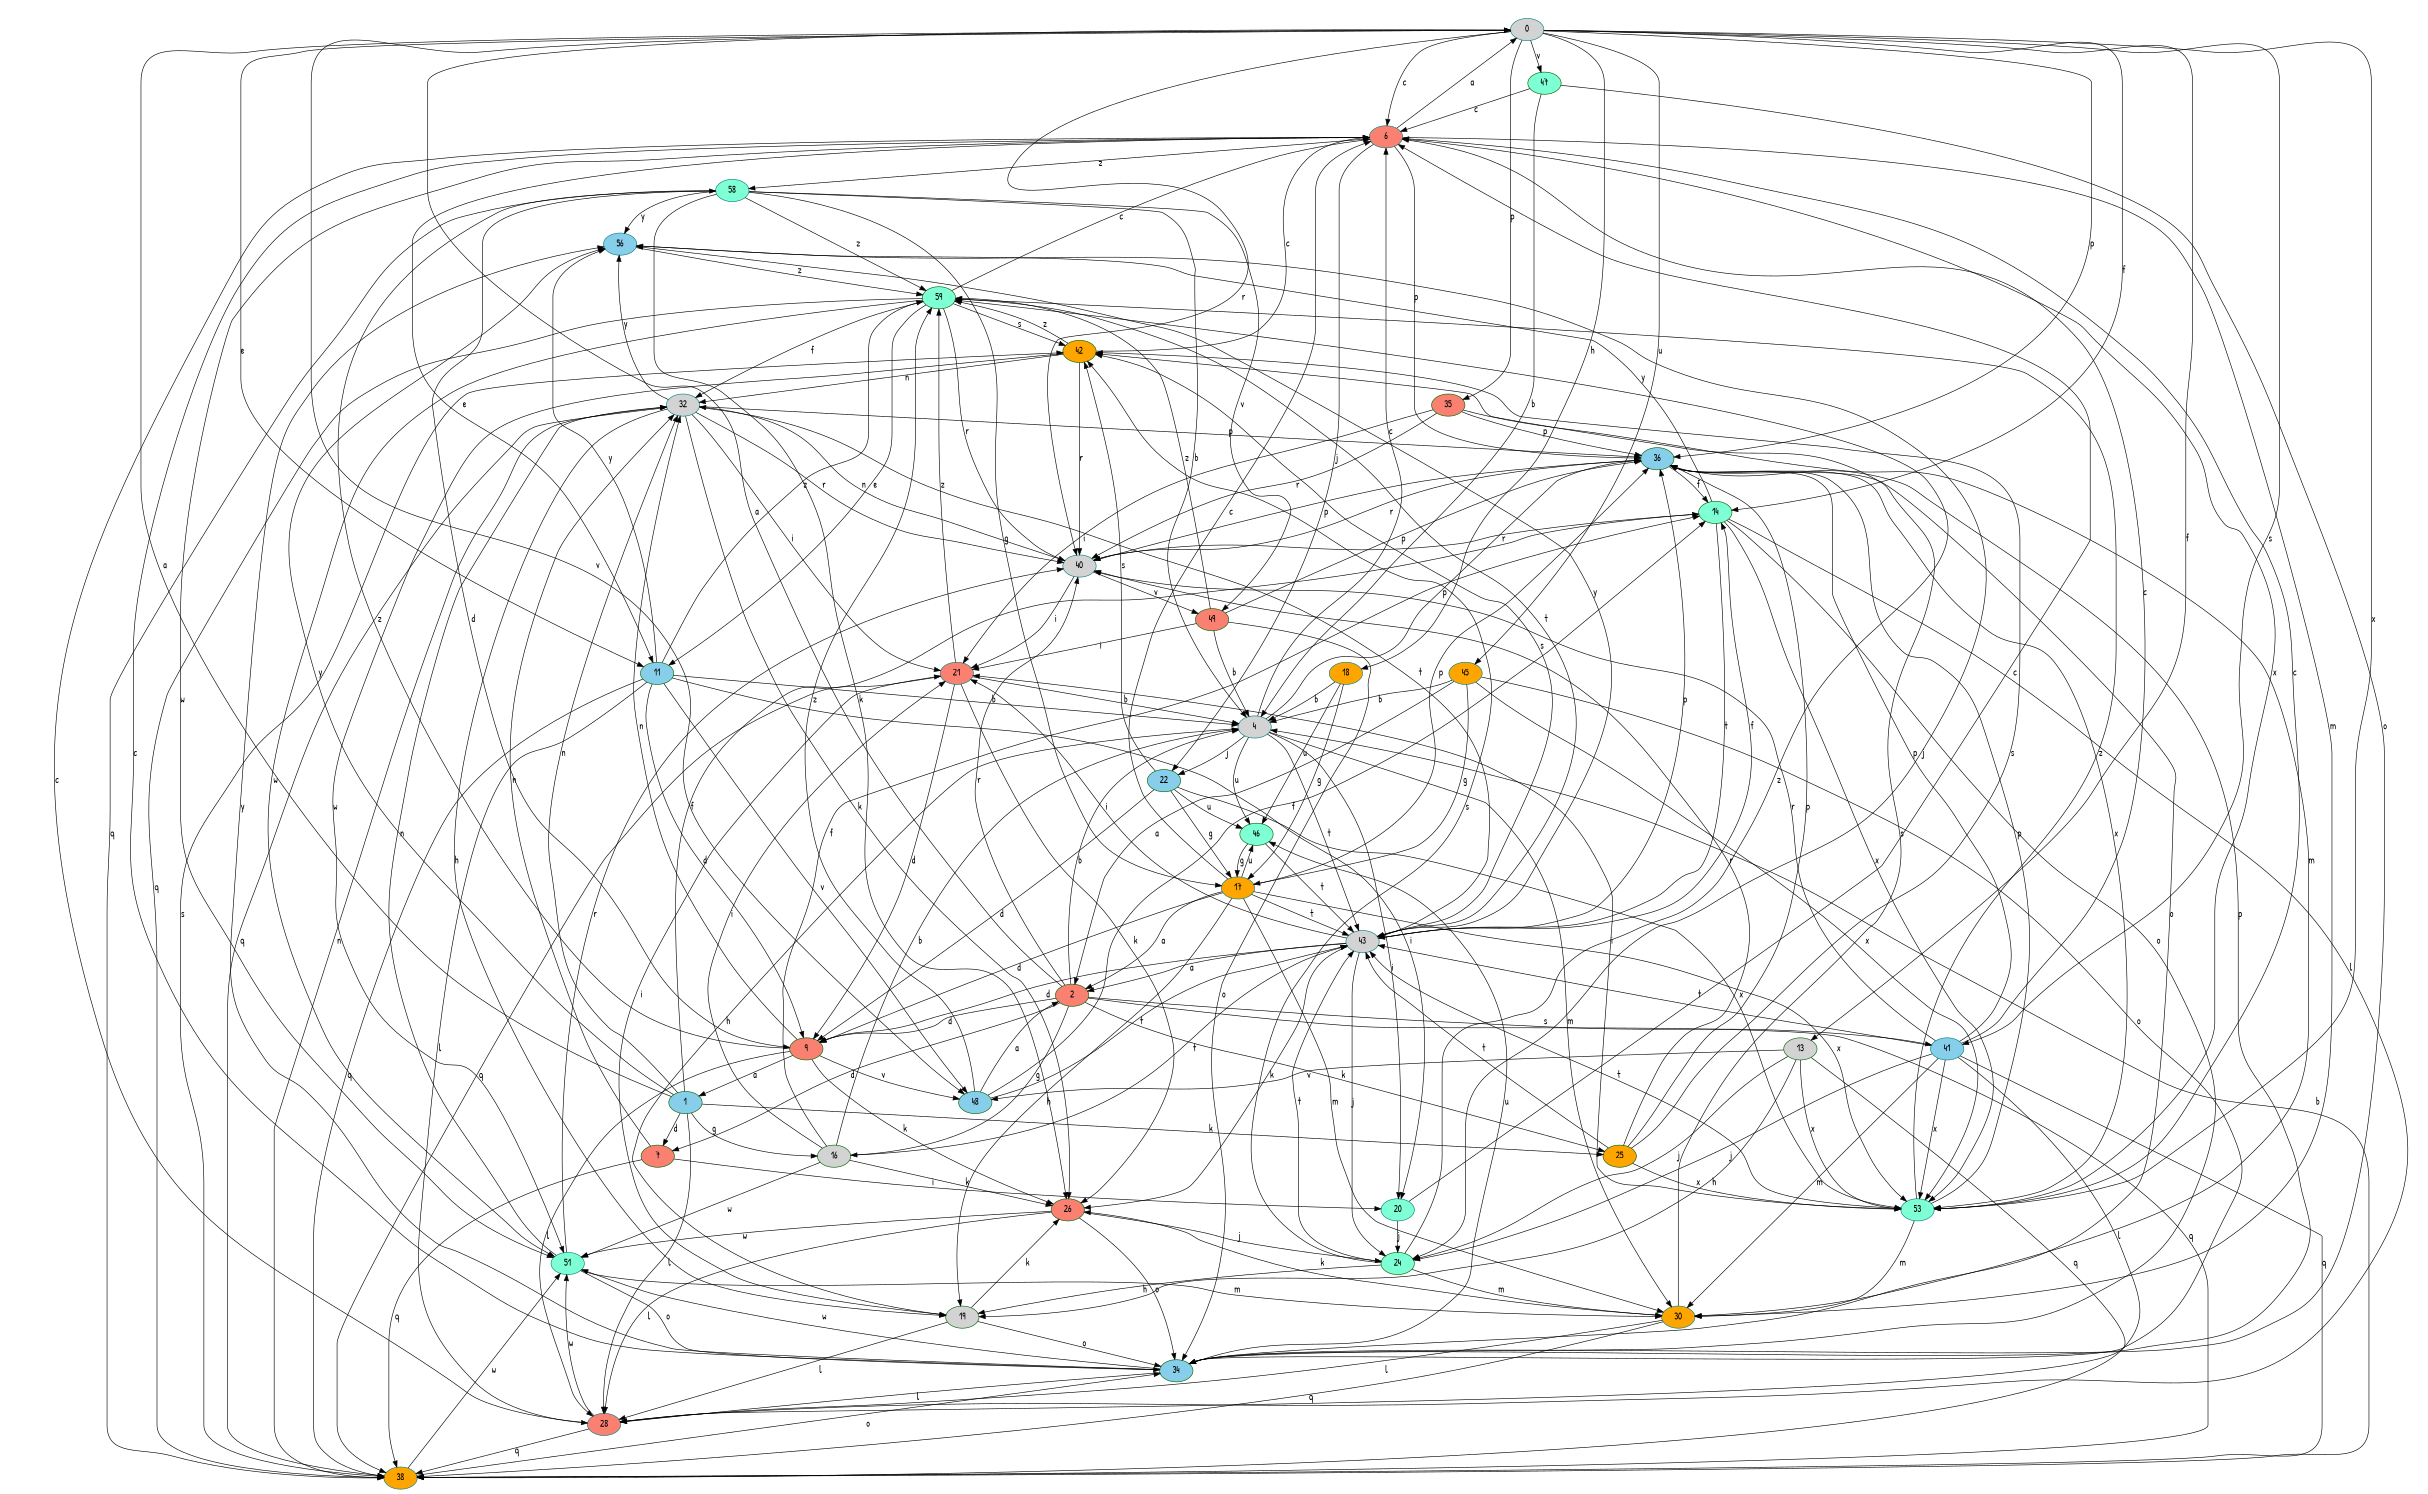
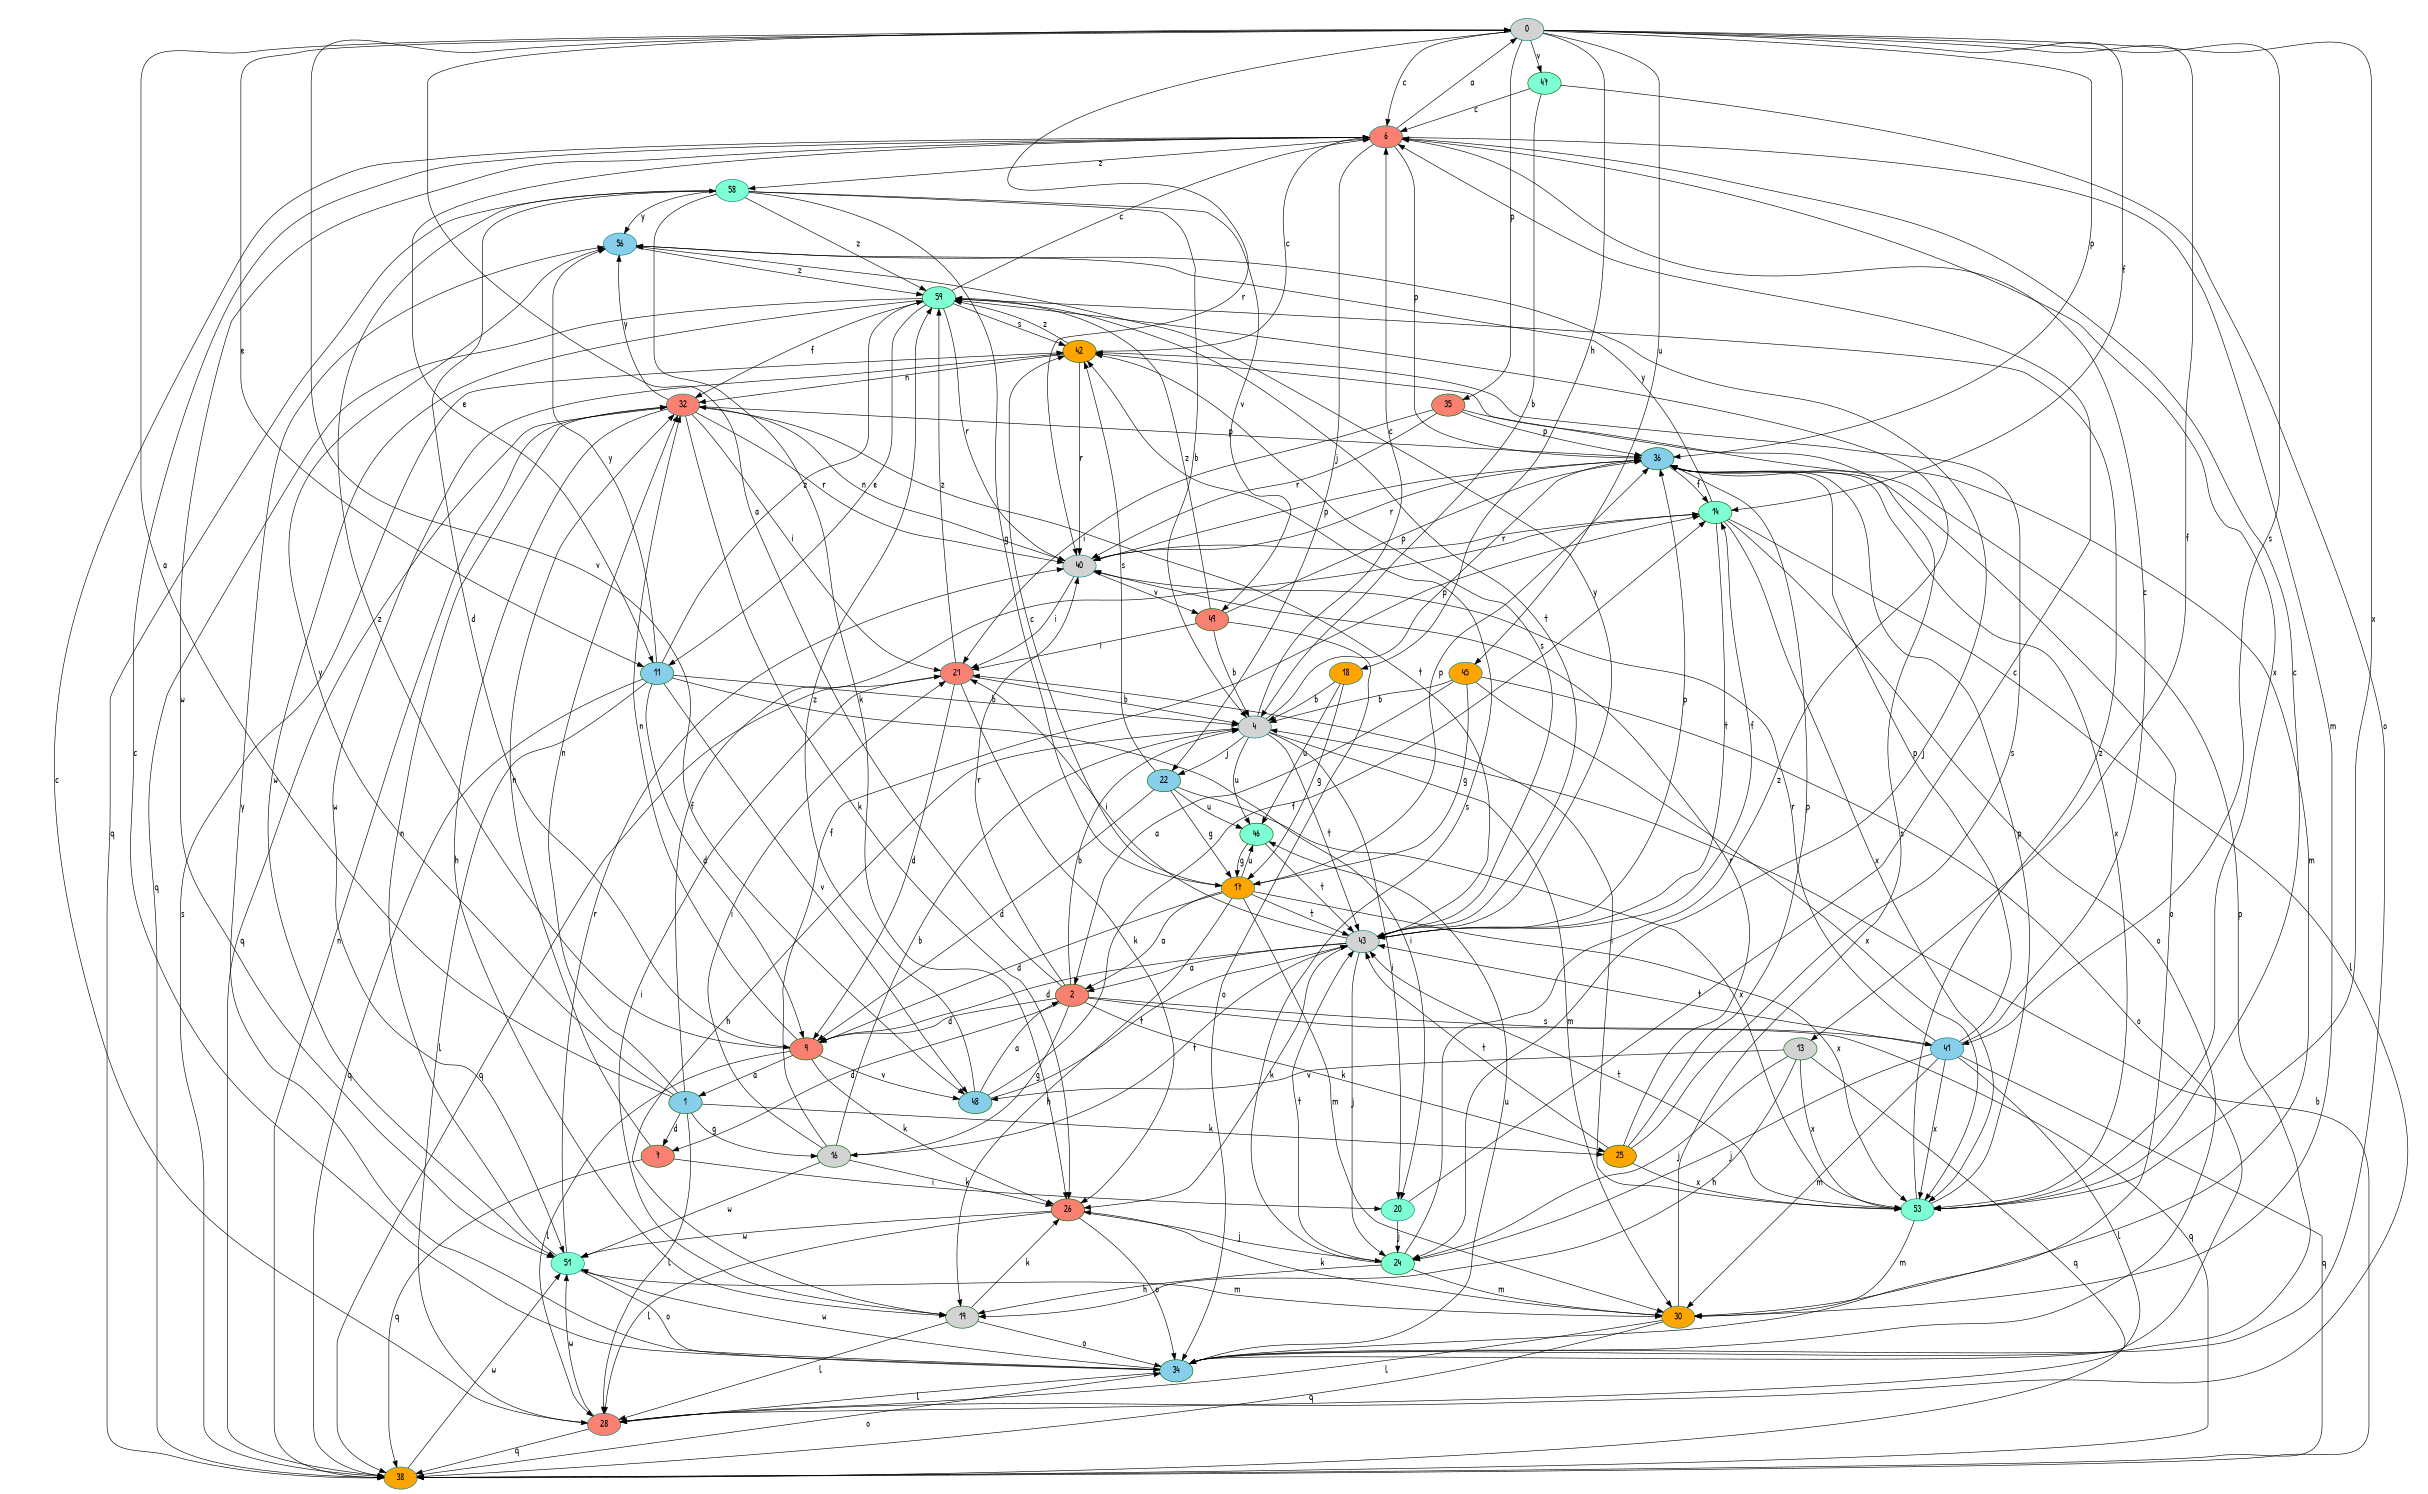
(683, 405) -> (683, 405)
(1220, 516) -> (1037, 651)
